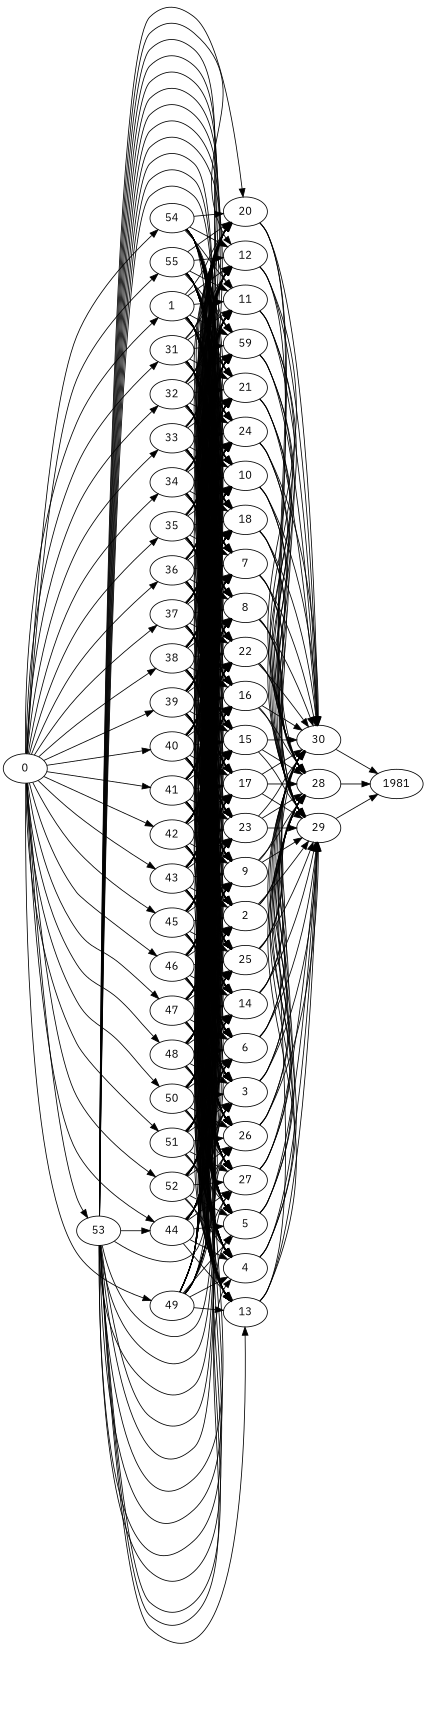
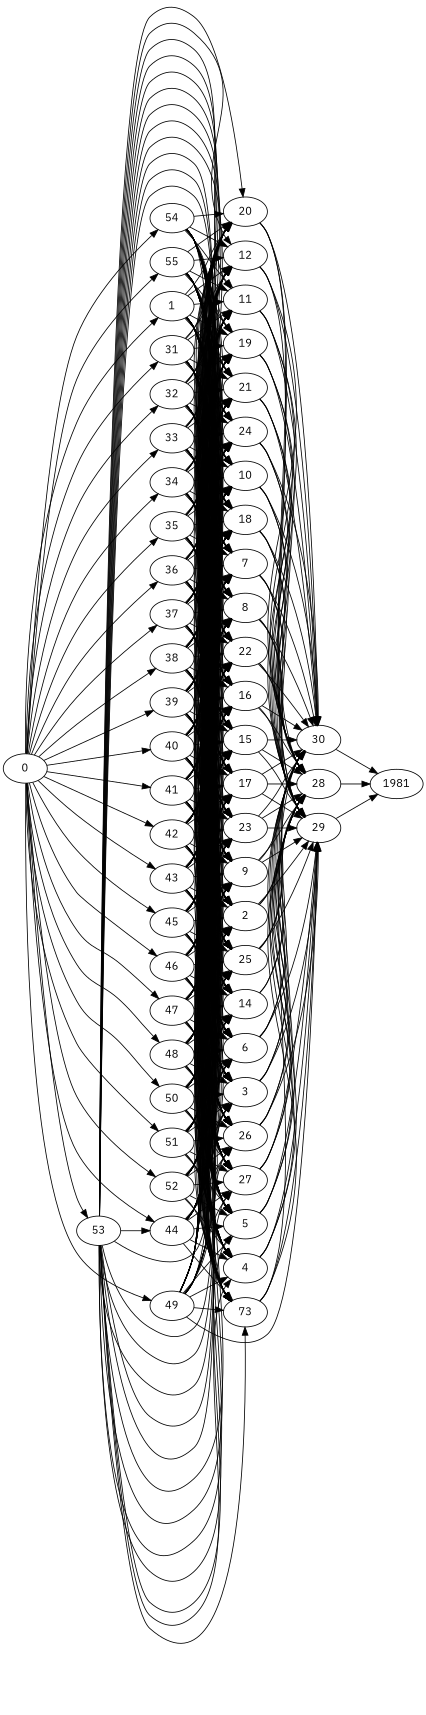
(245, 344) -> (245, 344)
(294, 925) -> (302, 1154)
(245, 1312) -> (245, 1312)
